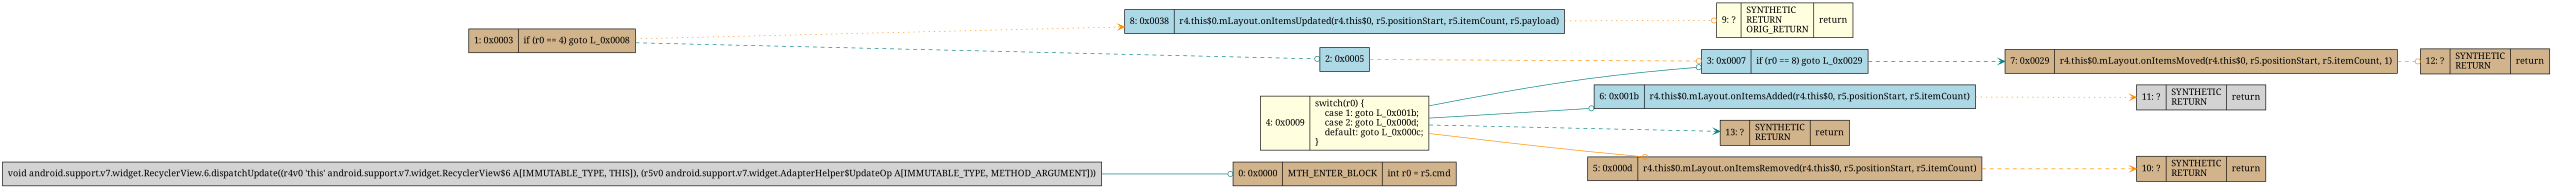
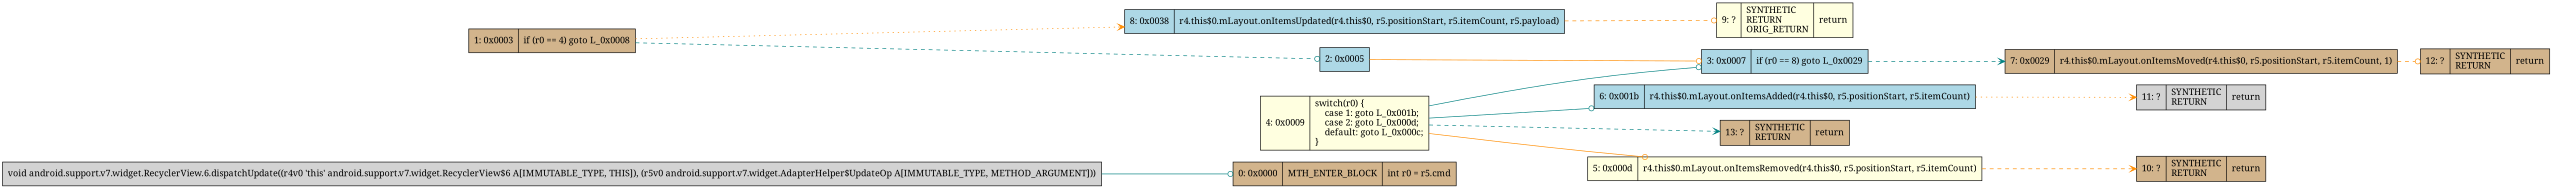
(1638, 21) -> (1638, 21)
(1533, 60) -> (1533, 60)
(1785, 169) -> (1785, 169)
